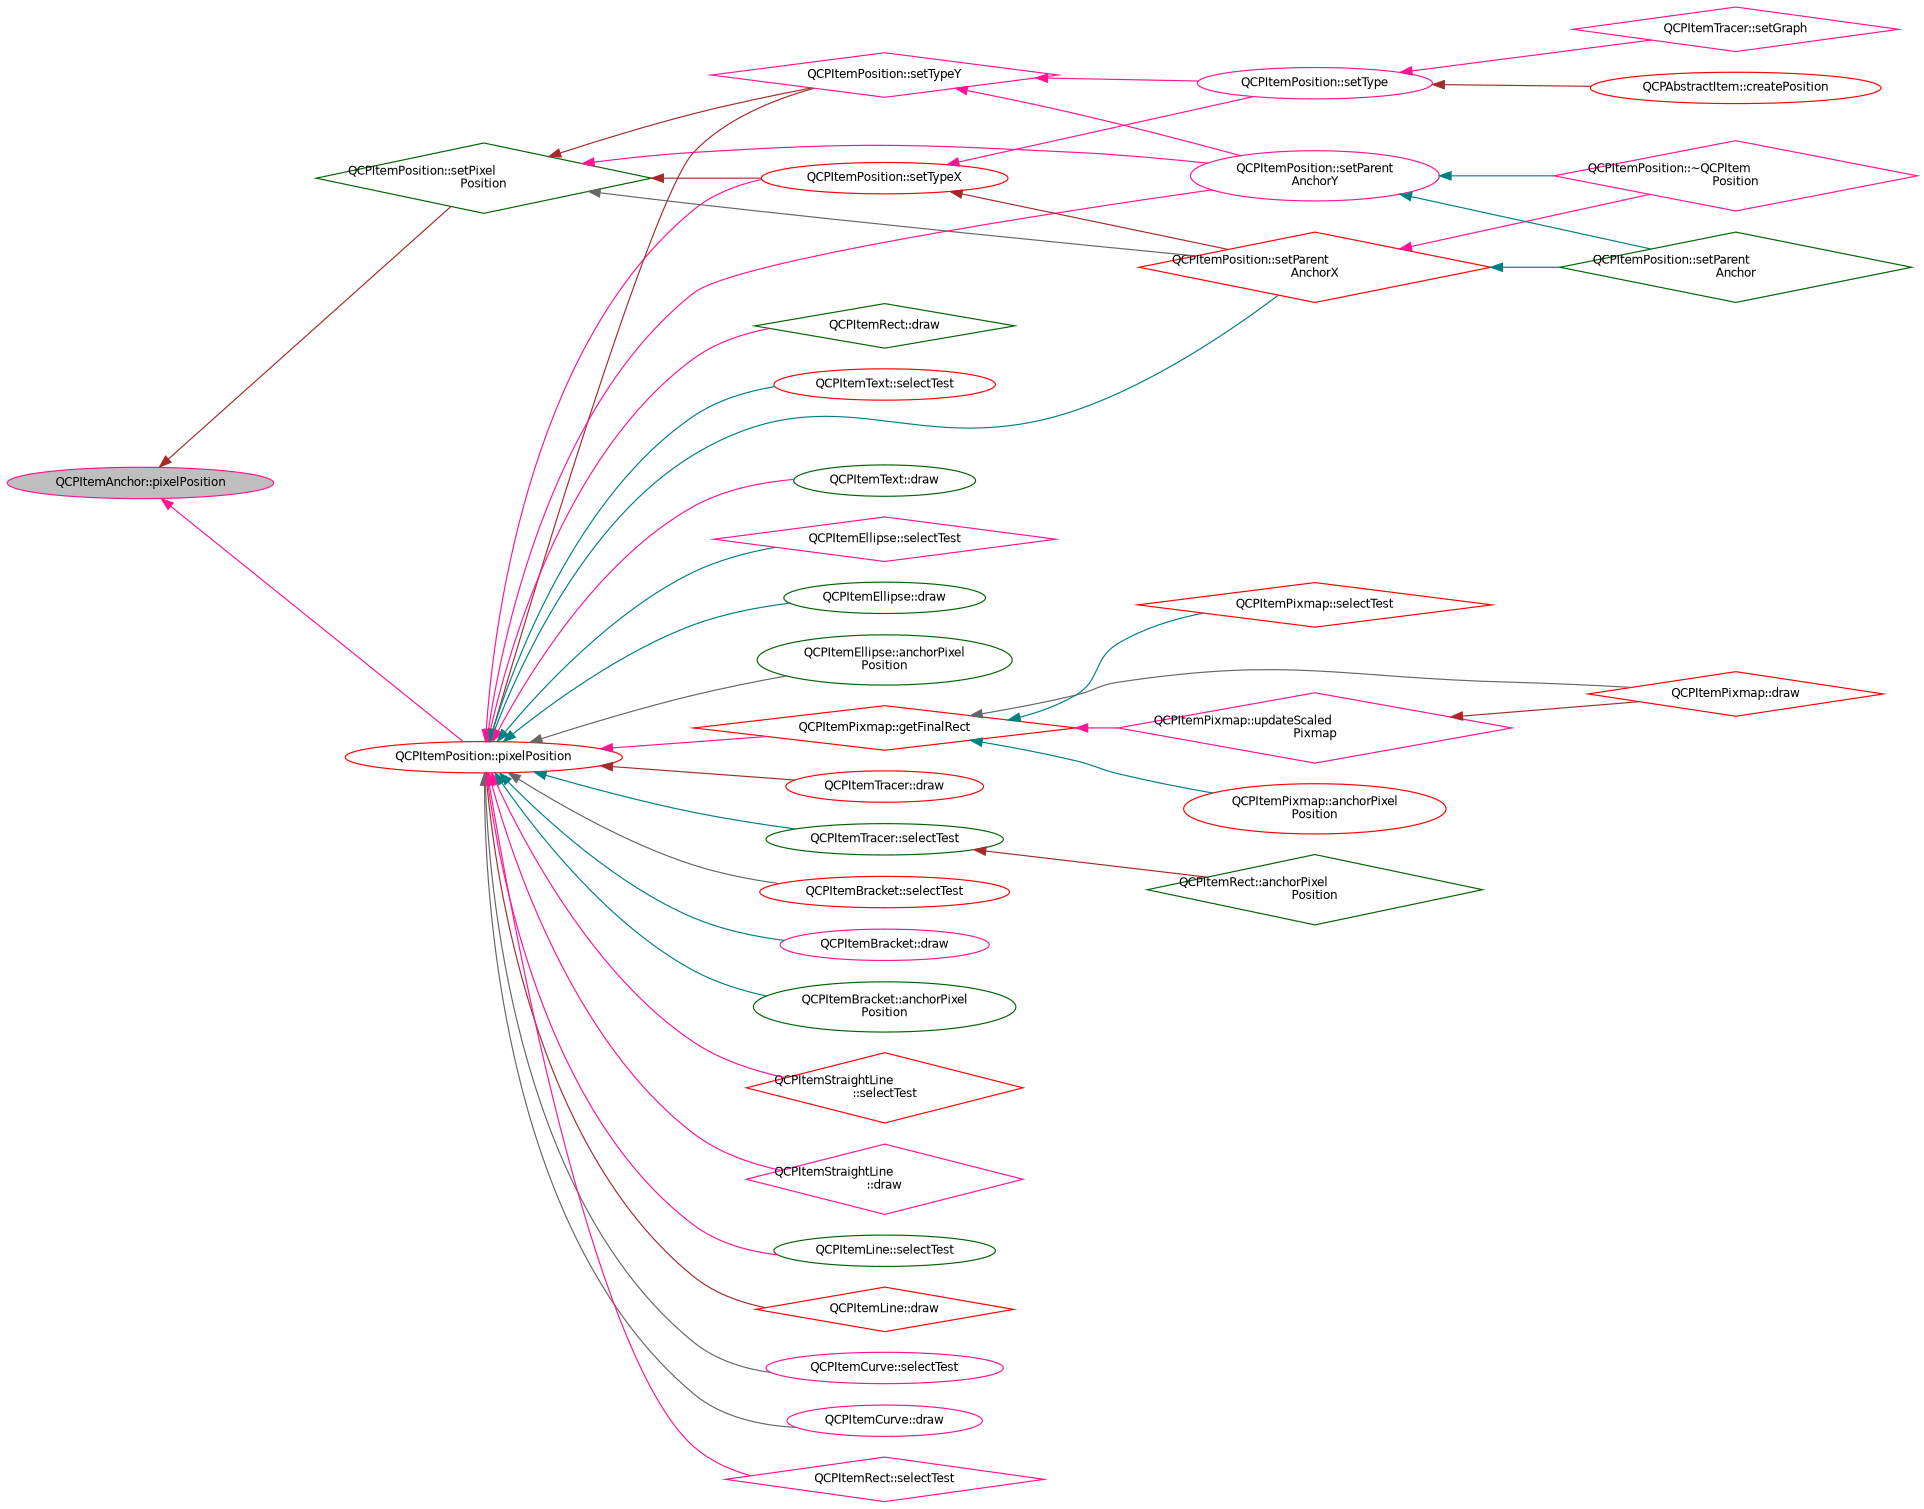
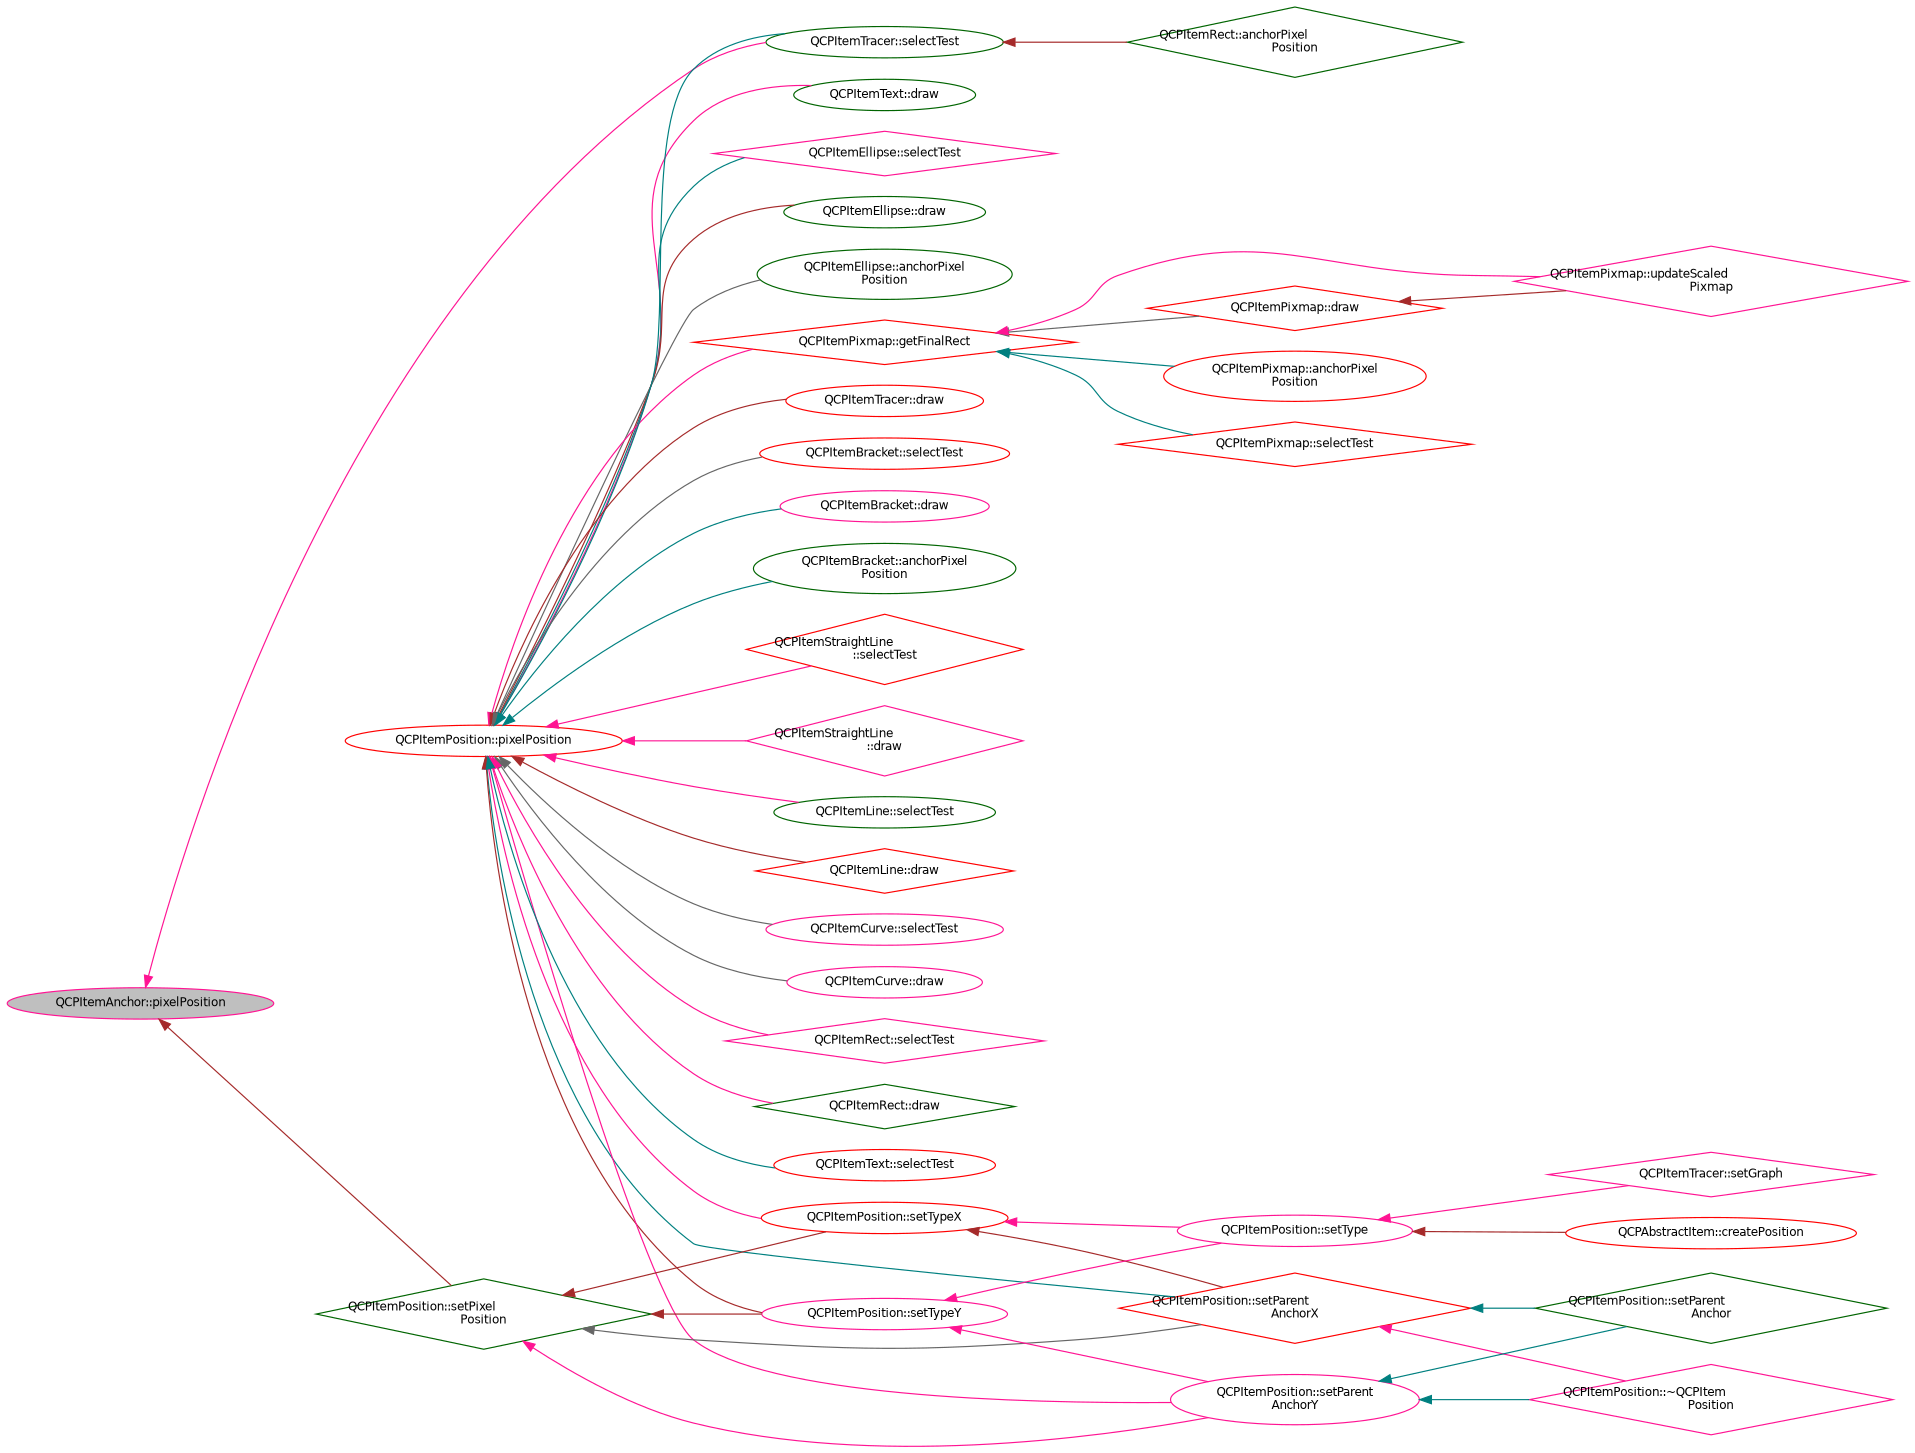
(885, 75) -> (885, 1314)
(317, 624) -> (366, 442)
(642, 648) -> (633, 431)
(1551, 709) -> (1488, 296)
